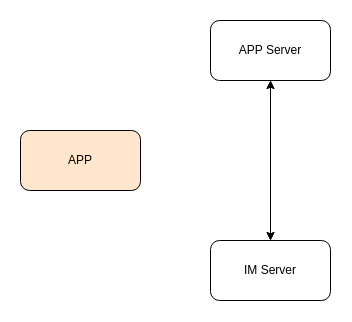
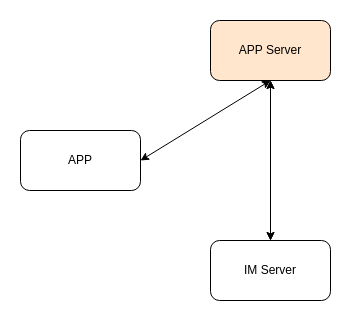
(271, 51) -> (271, 51)
none -> (205, 121)
(81, 161) -> (81, 161)
